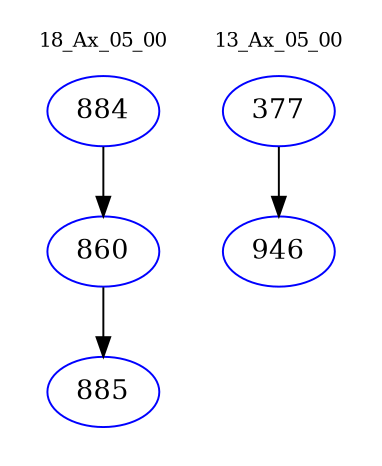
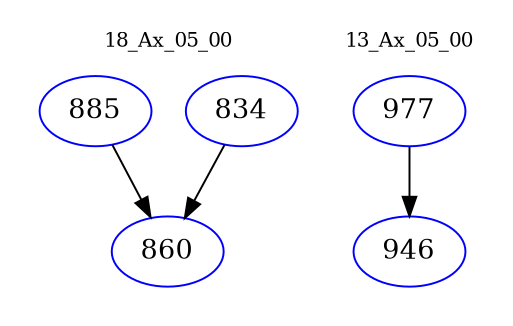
(103, 111) -> (242, 111)
(279, 111) -> (410, 111)
(103, 312) -> (127, 172)
